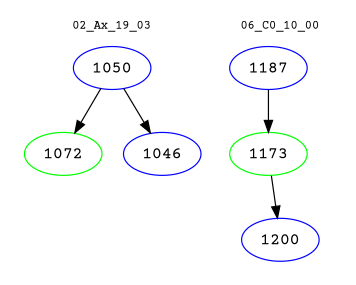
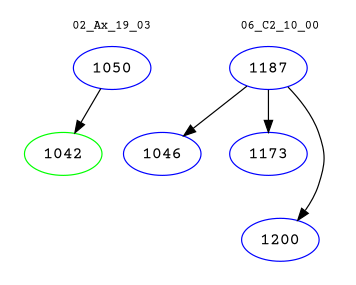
(280, 26) -> (280, 26)
(134, 106) -> (227, 102)
(63, 154) -> (63, 154)
(268, 154) -> (268, 154)
(274, 191) -> (322, 146)
